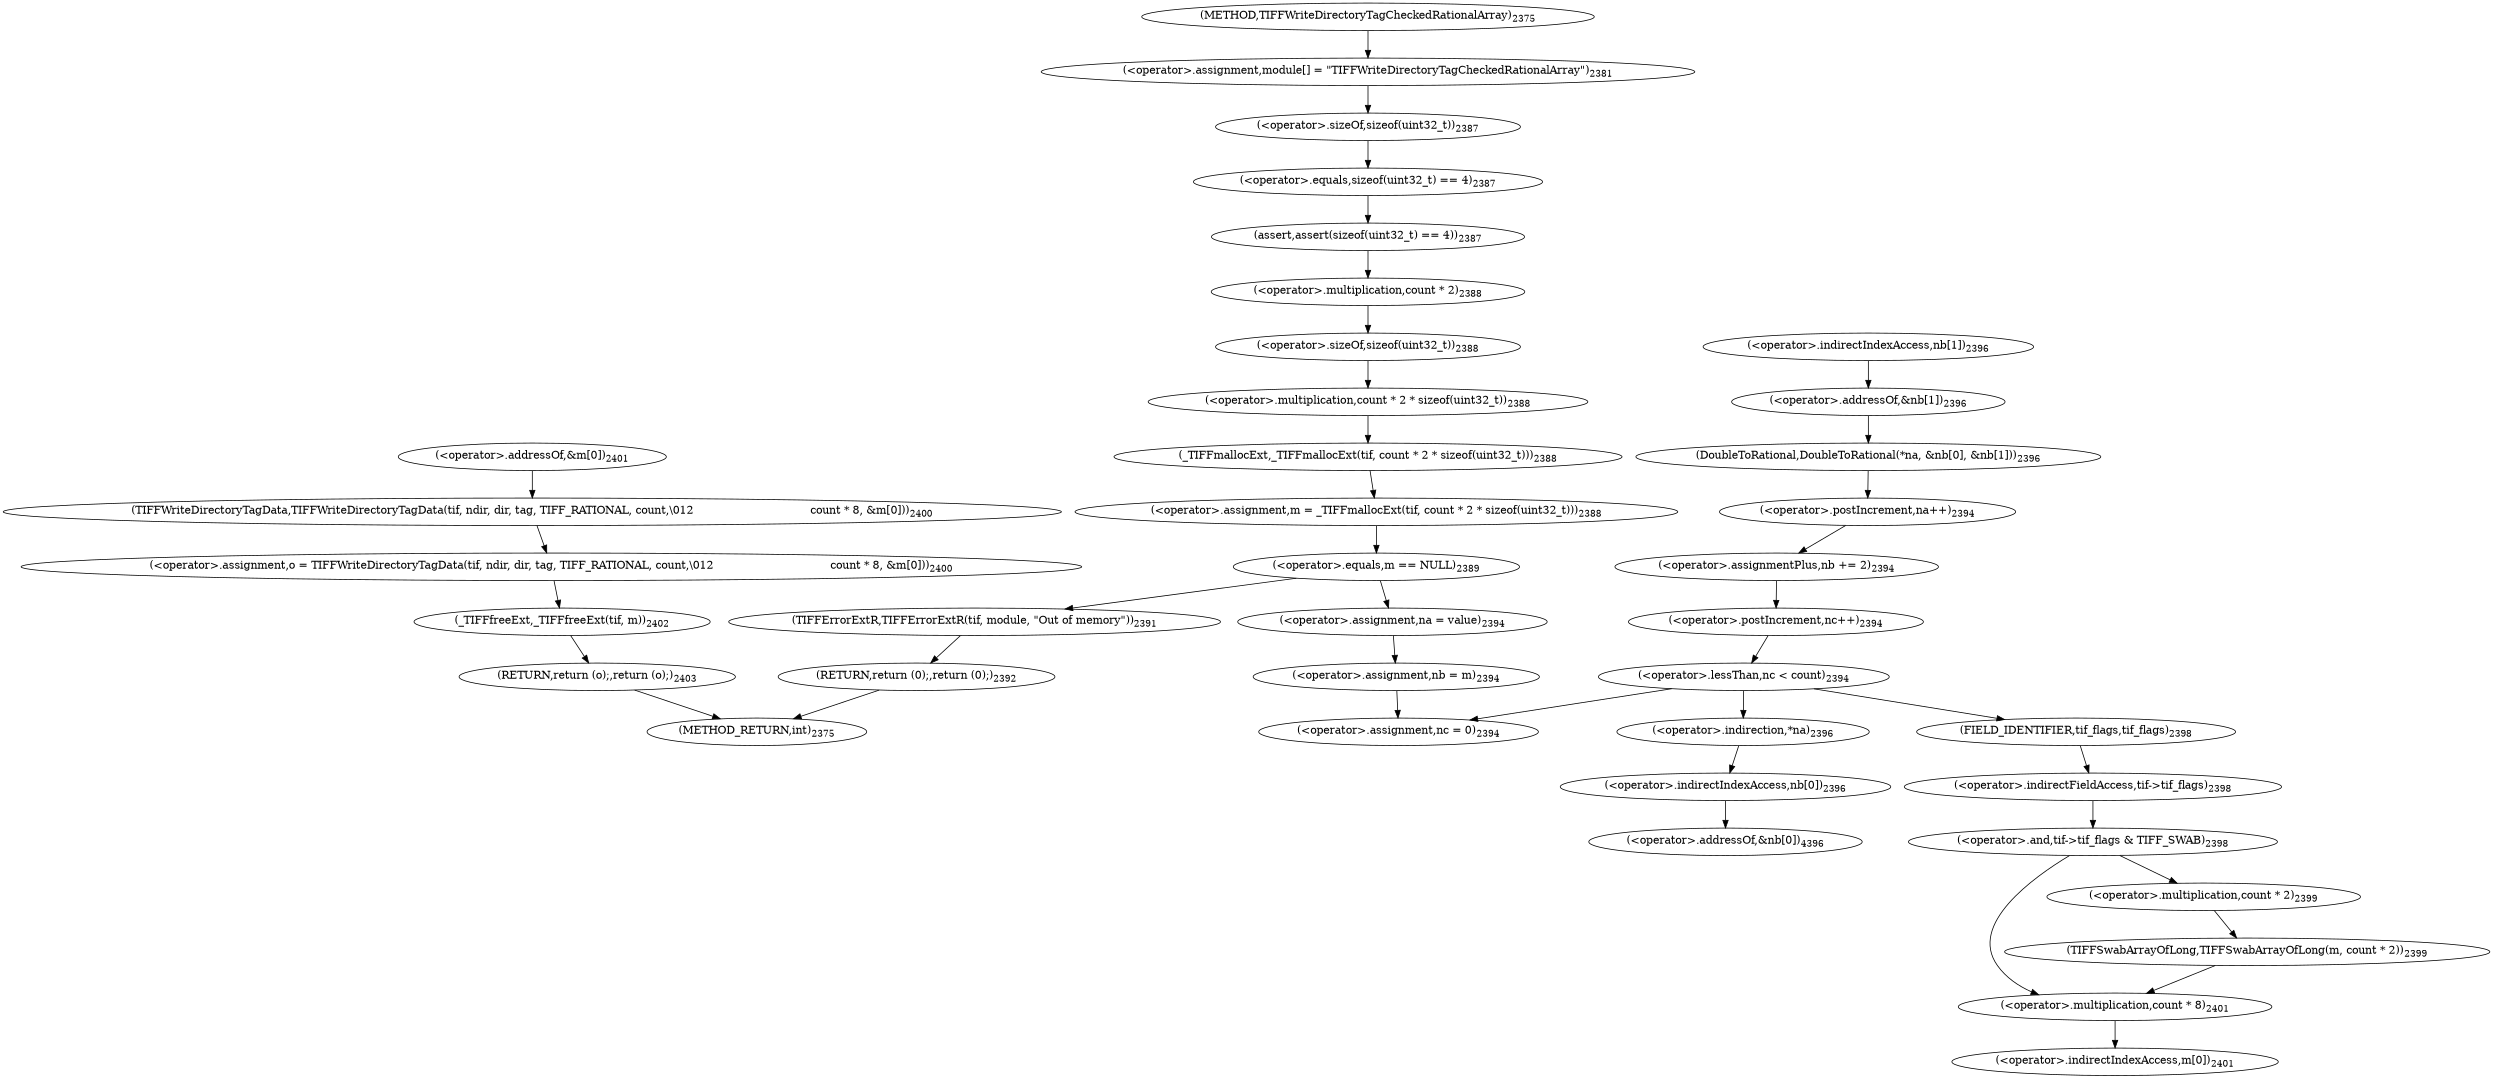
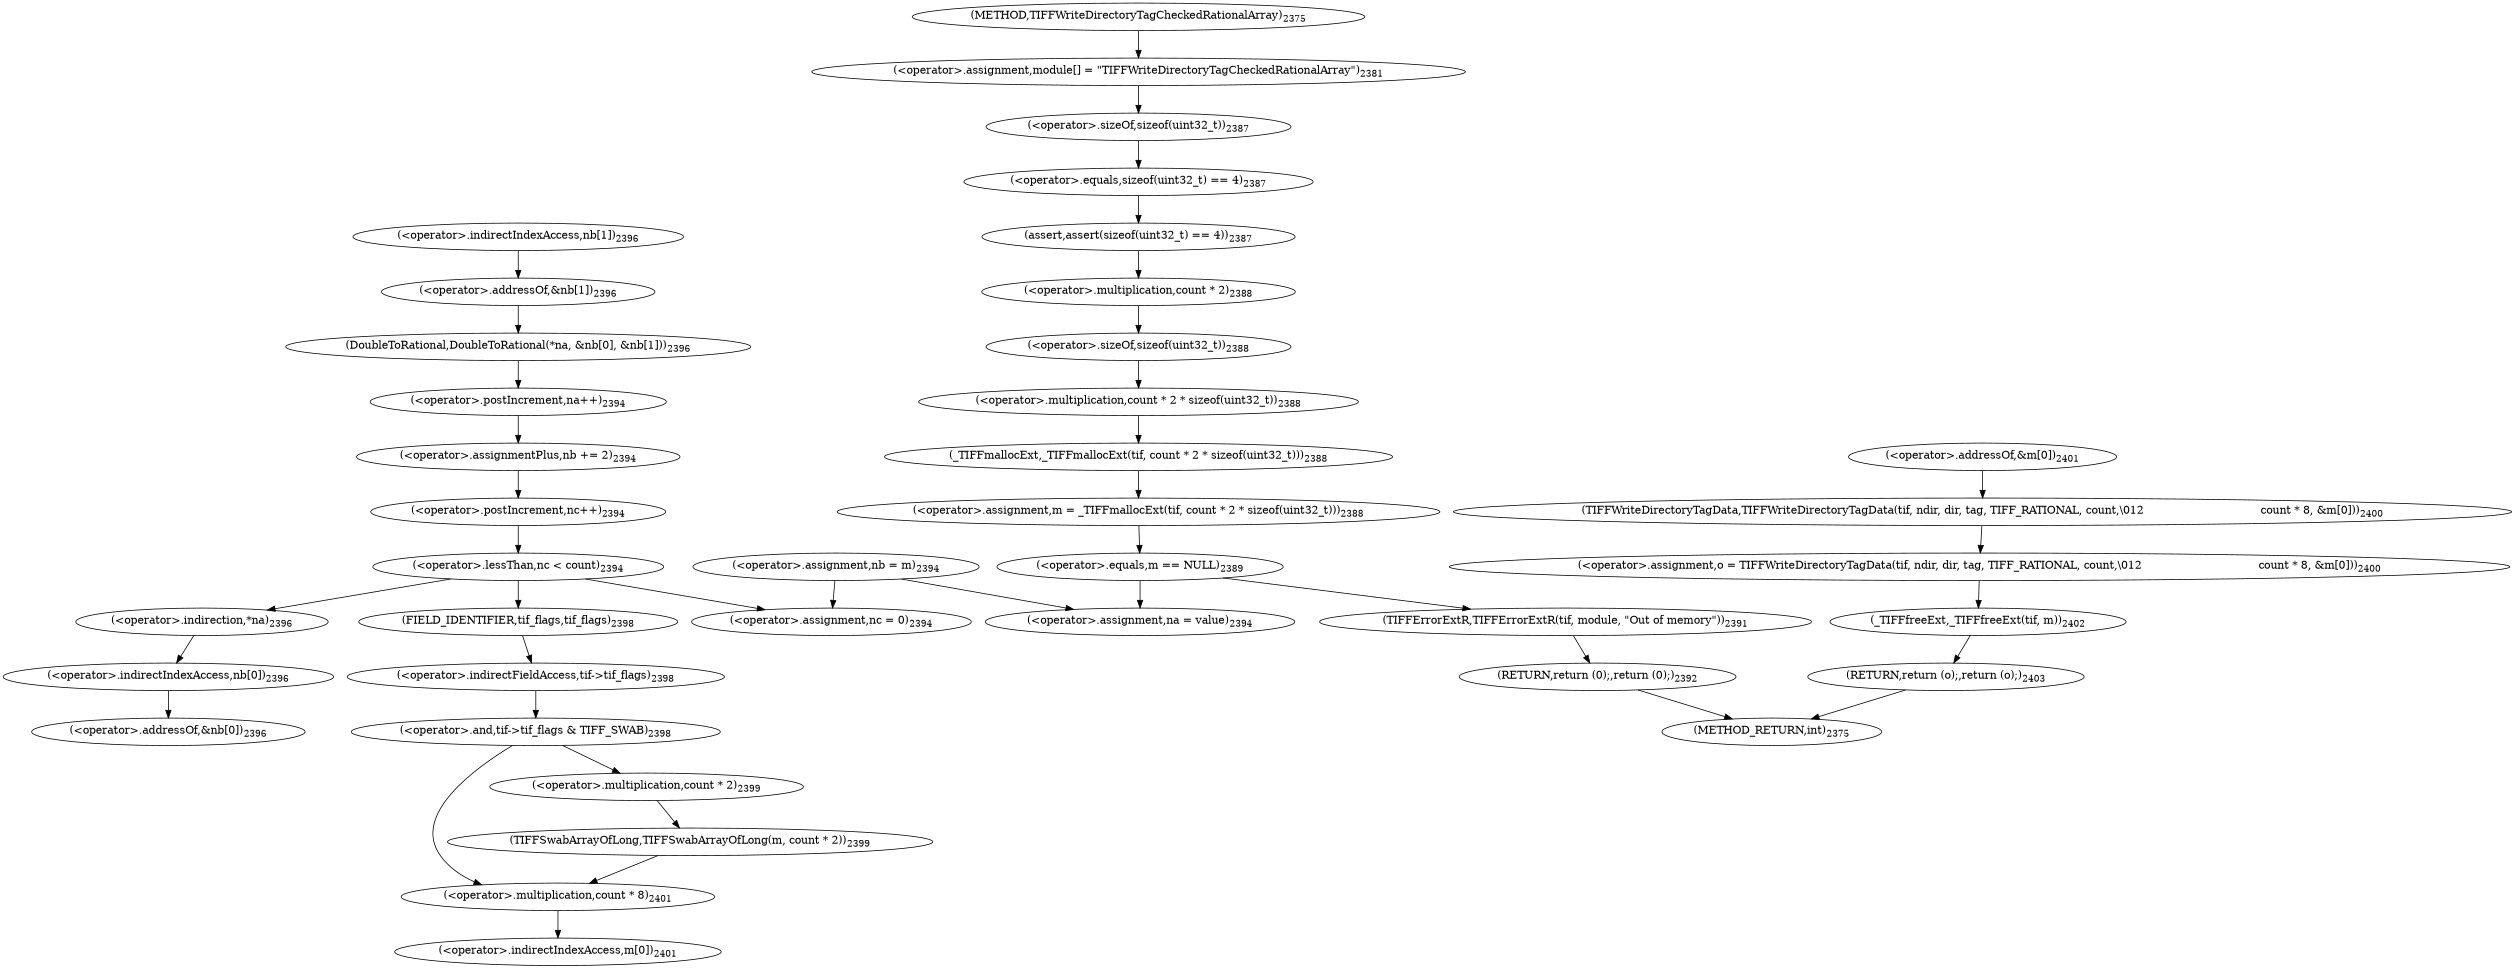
(1394, 646) -> (984, 594)
(1813, 841) -> (255, 731)
